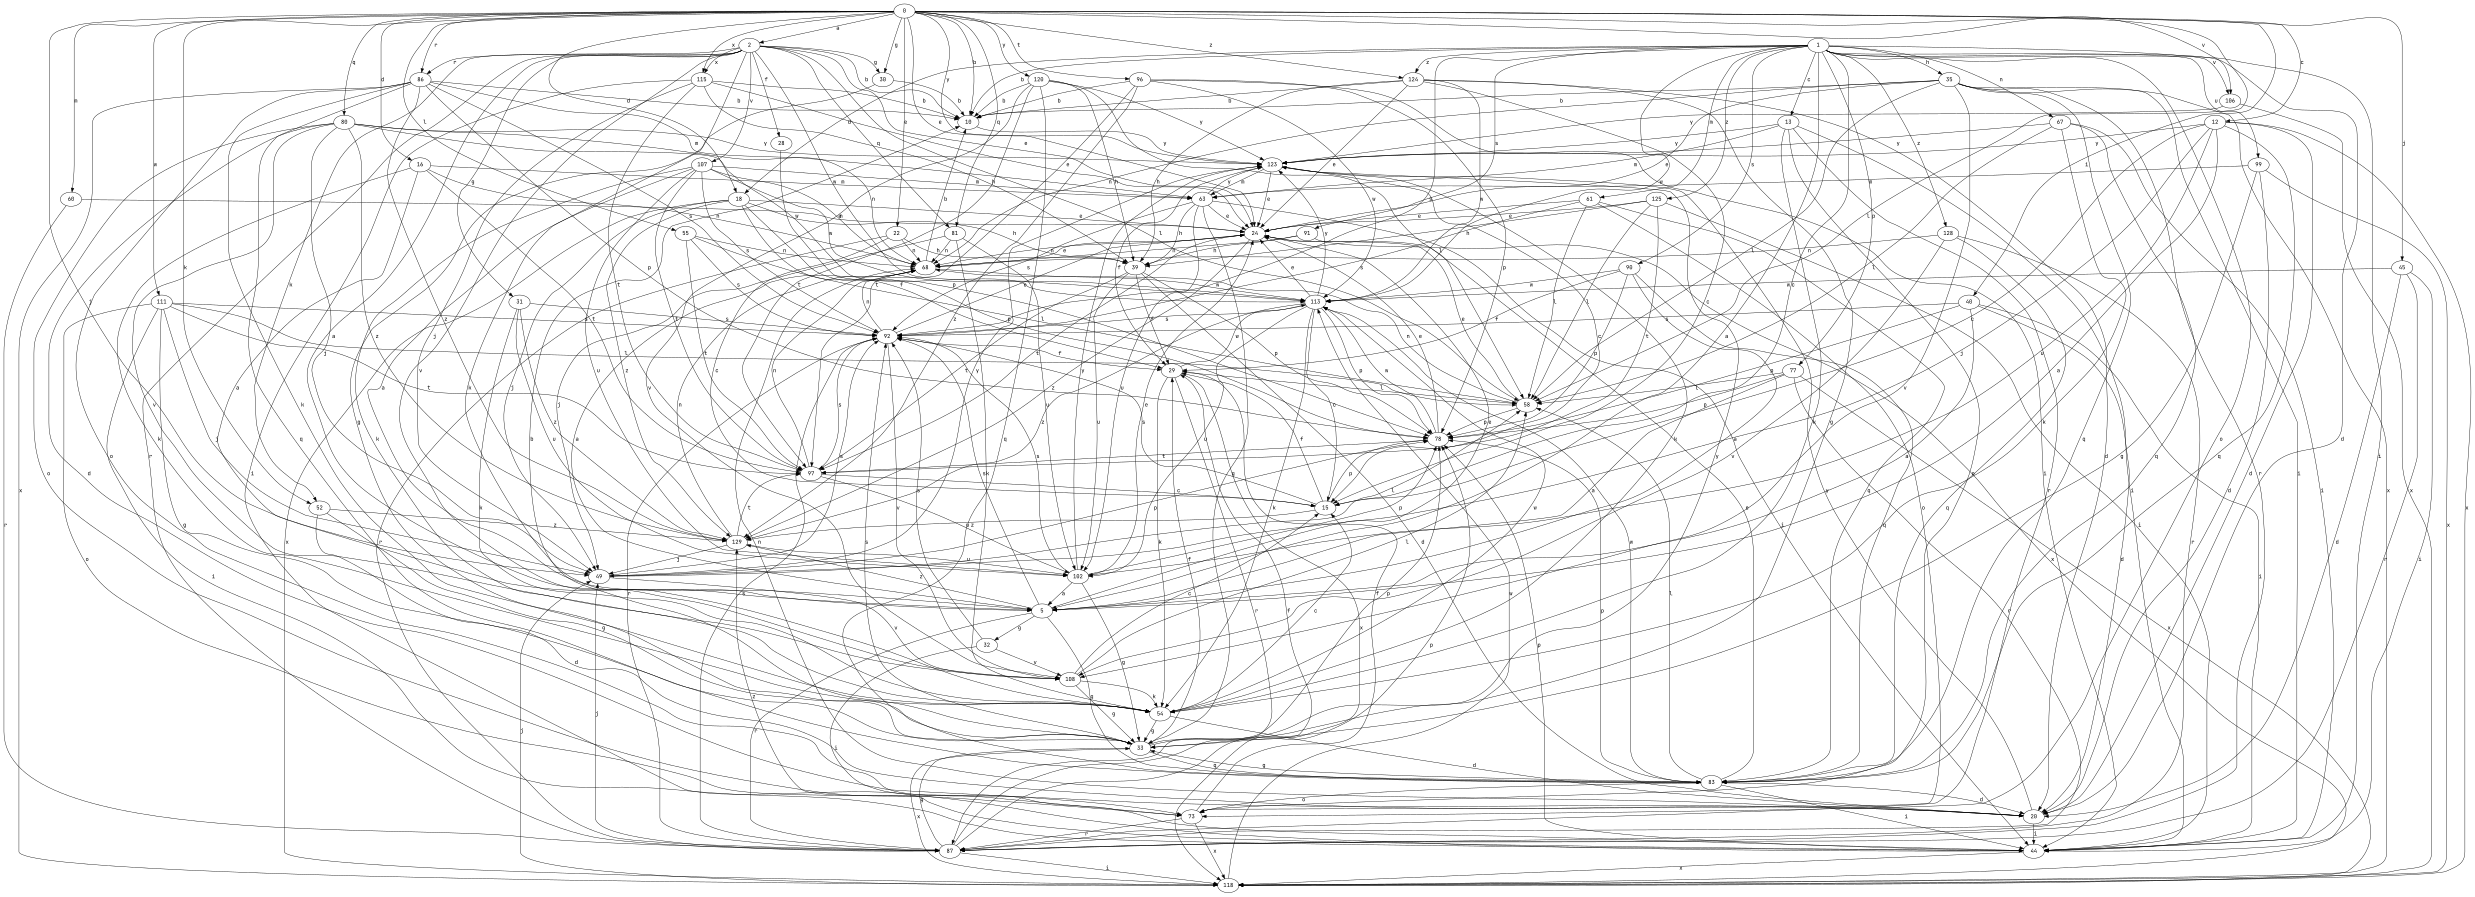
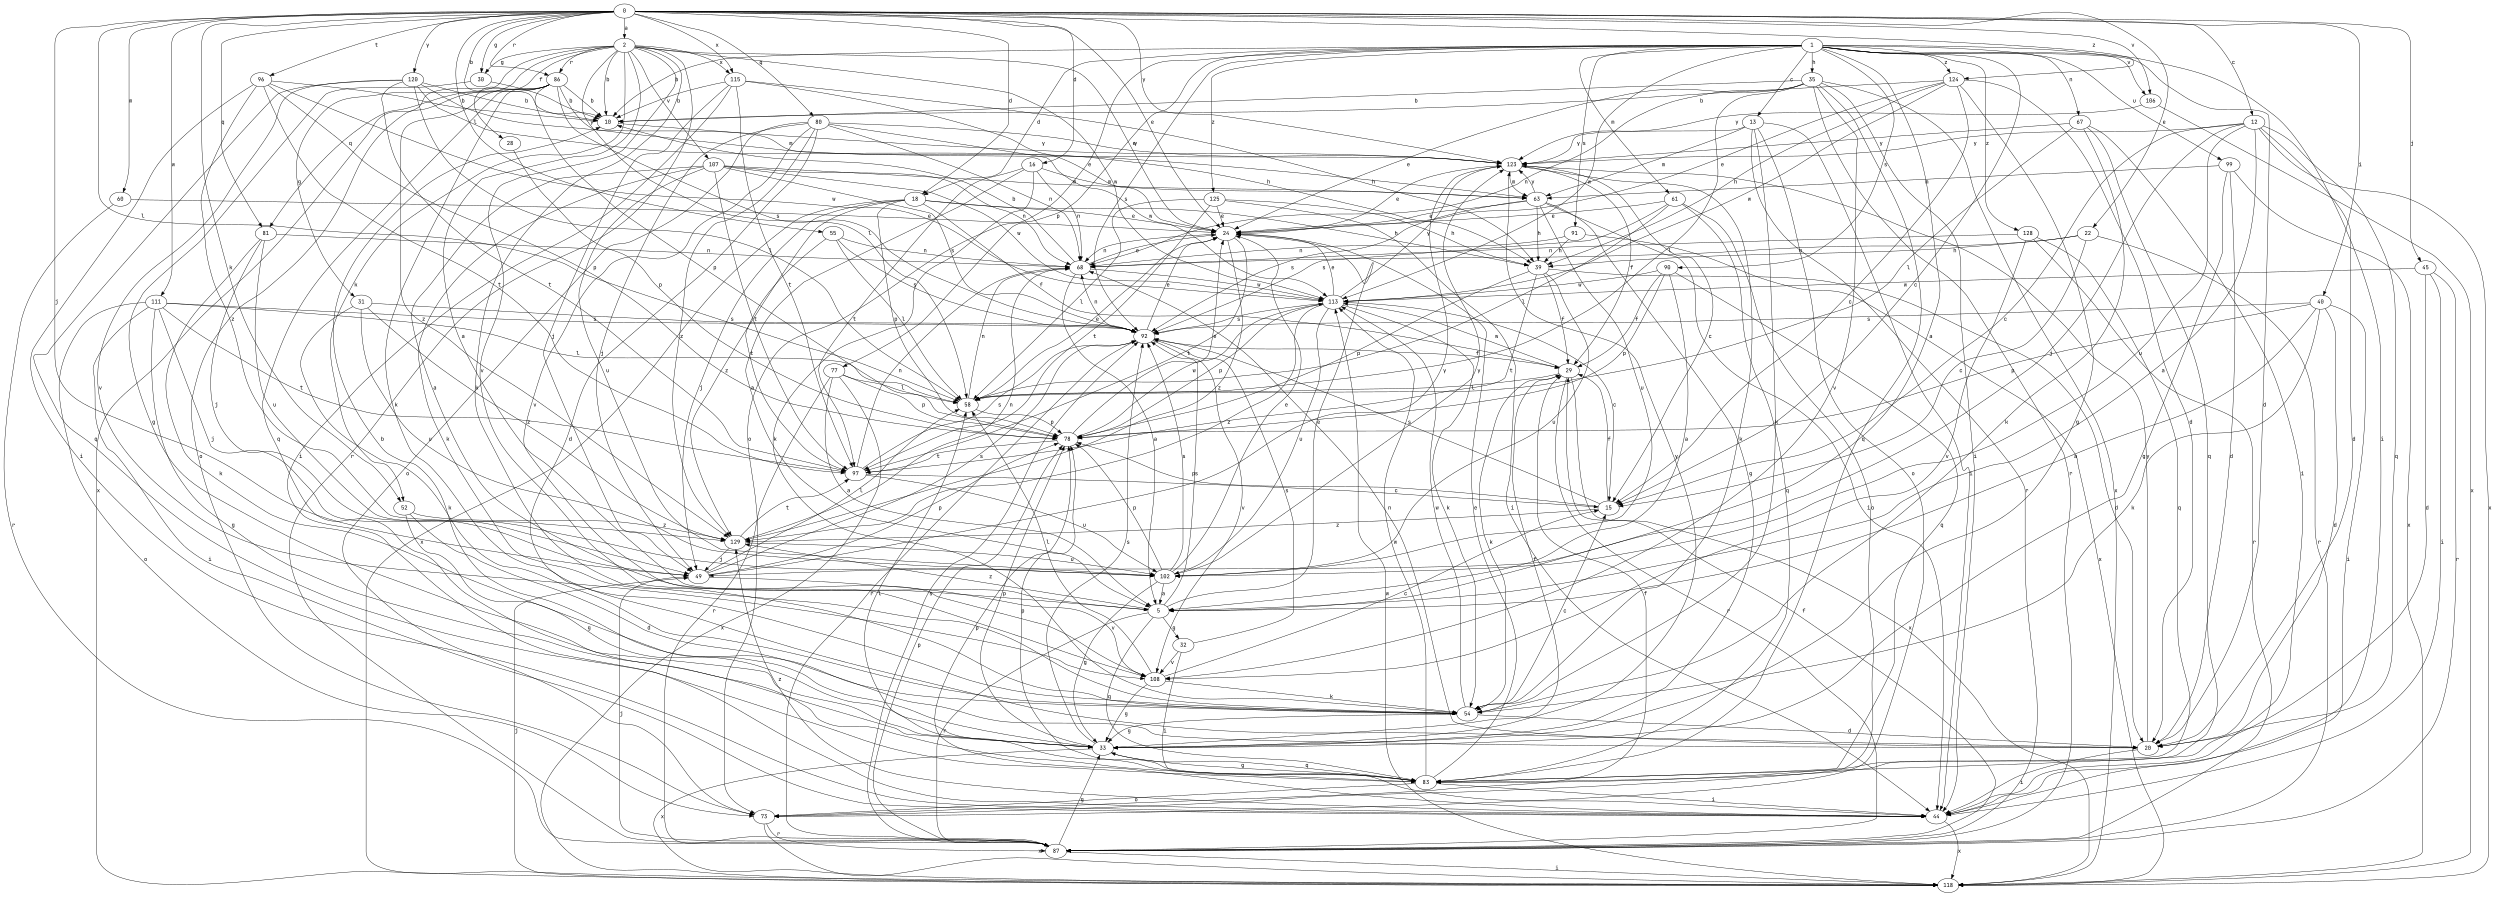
none -> (1977, 625)
(1872, 789) -> none
